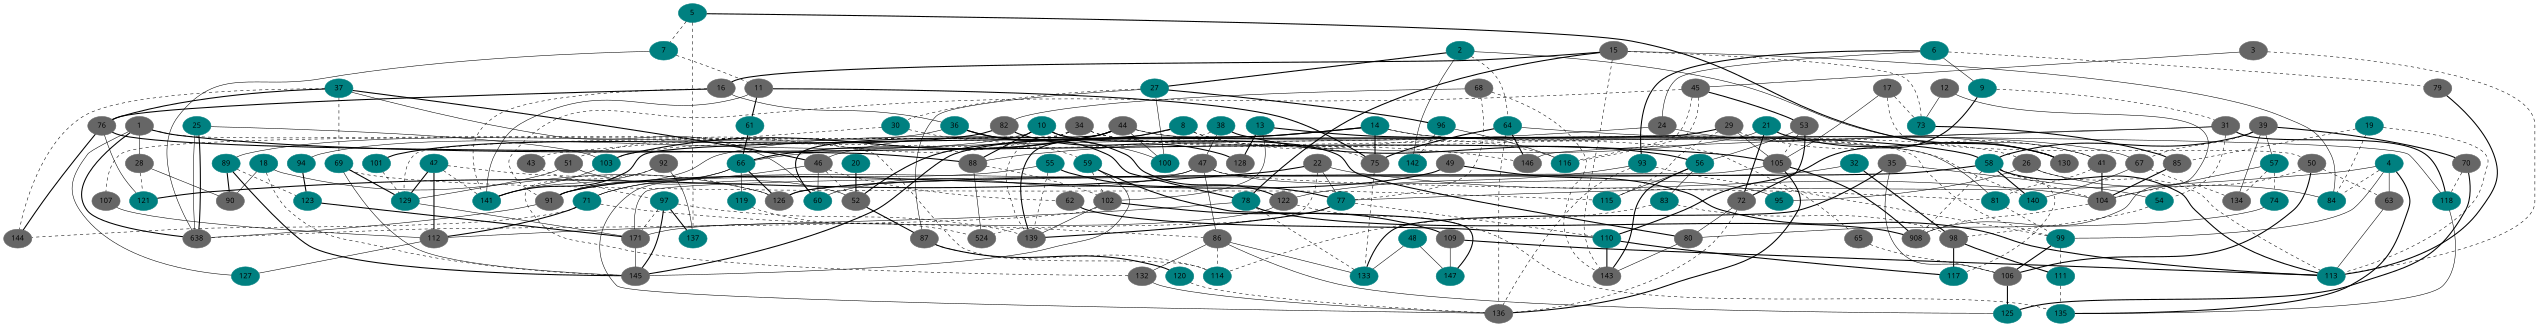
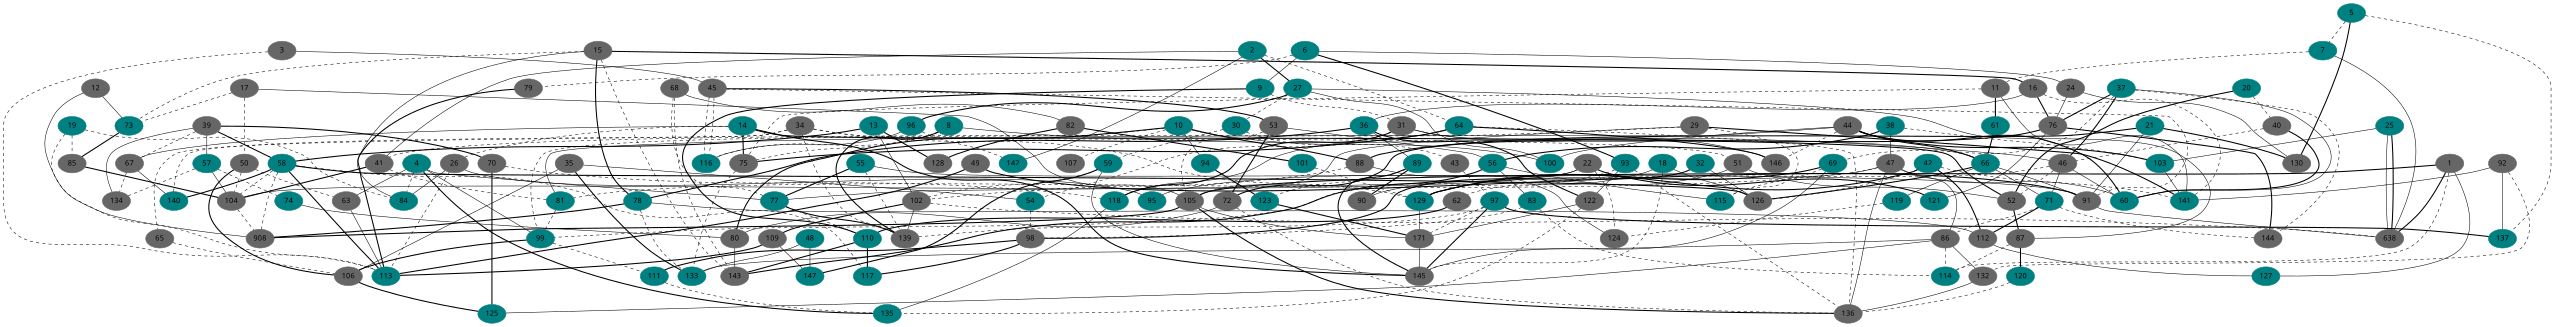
(1029, 94) -> (1419, 97)
none -> (2277, 126)
(1317, 141) -> (2062, 107)
(139, 163) -> none
(222, 224) -> none
(982, 239) -> (1614, 239)
